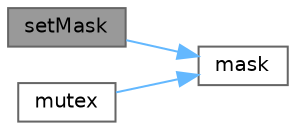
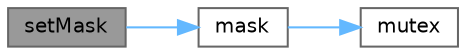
(147, 86) -> (314, 27)
